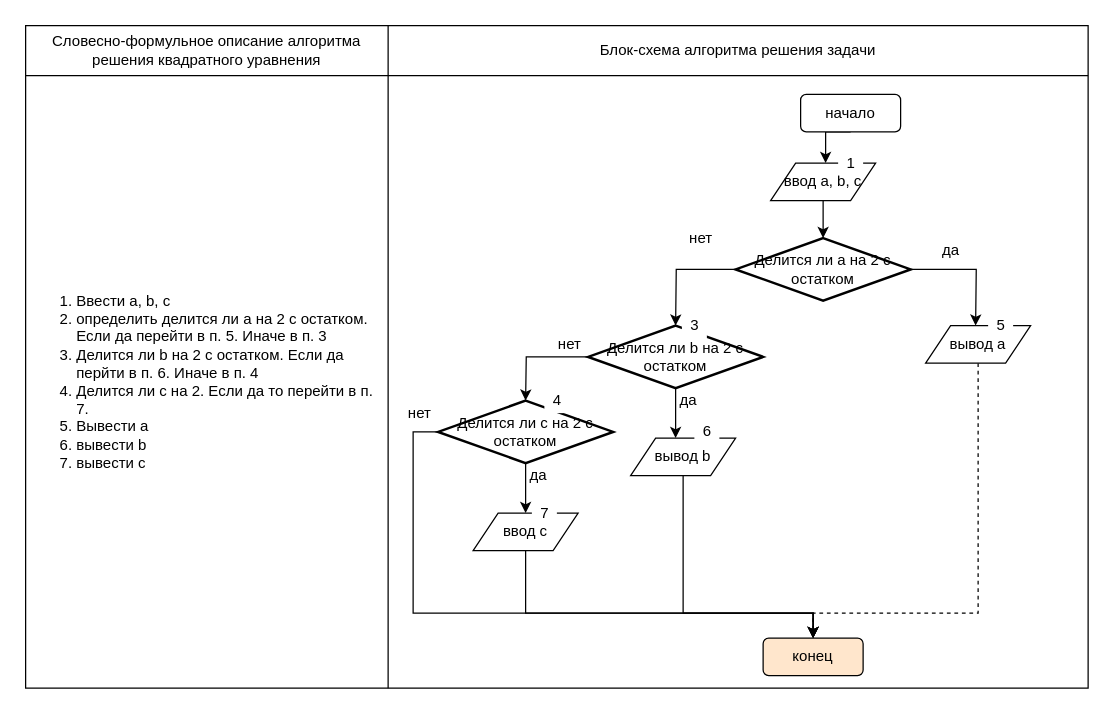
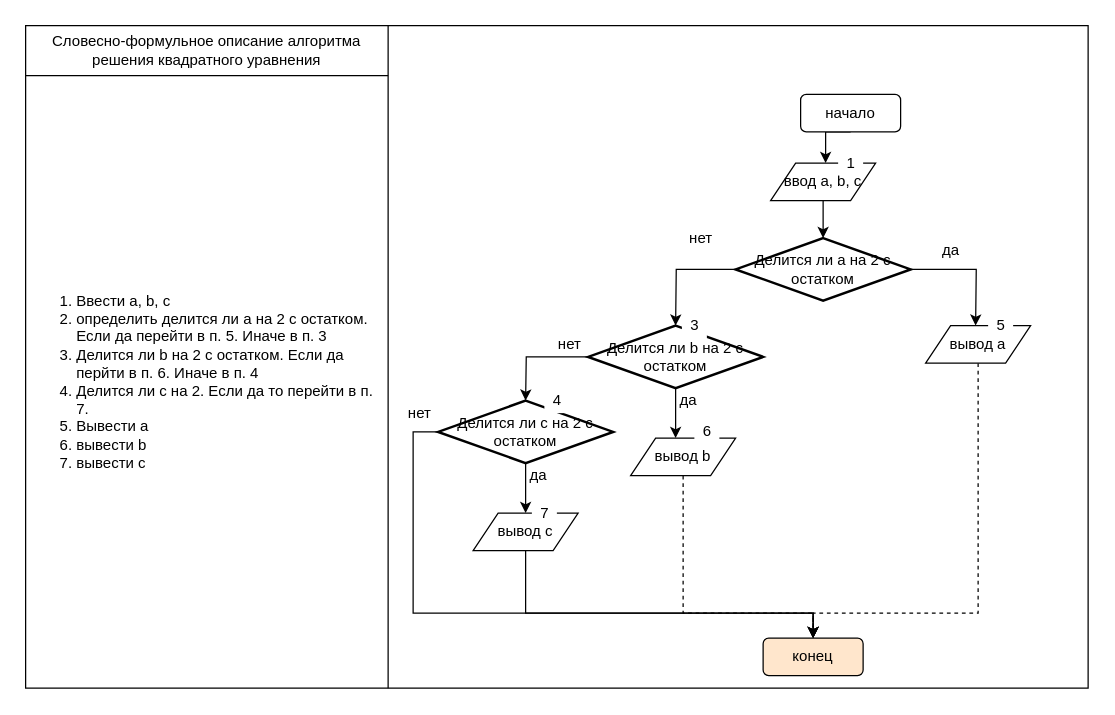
(738, 51) -> none
(526, 532) -> (526, 532)
(683, 544) -> (683, 544)
